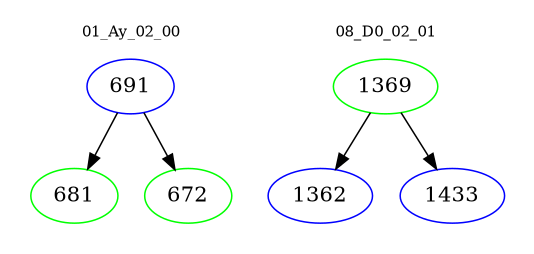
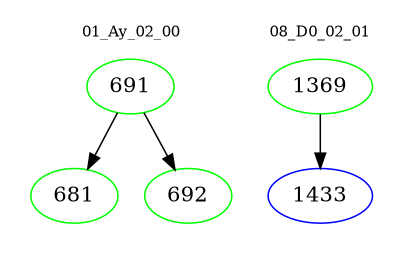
(131, 87) -> (131, 87)
(188, 196) -> (188, 196)
(320, 196) -> none
